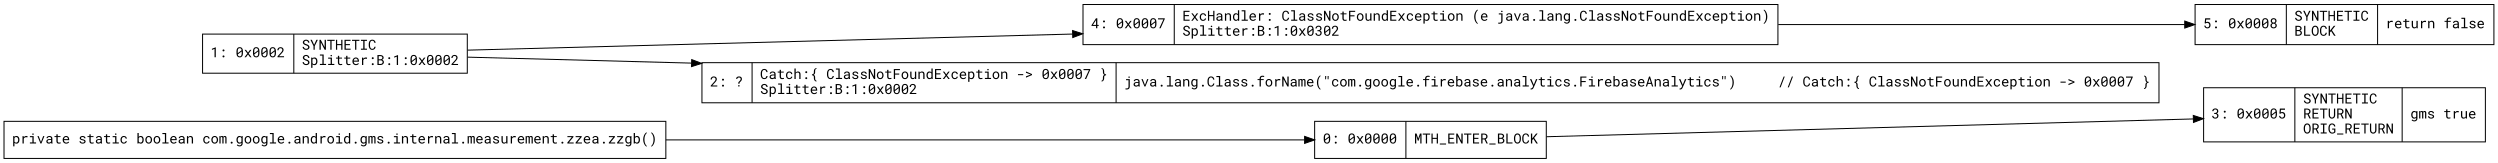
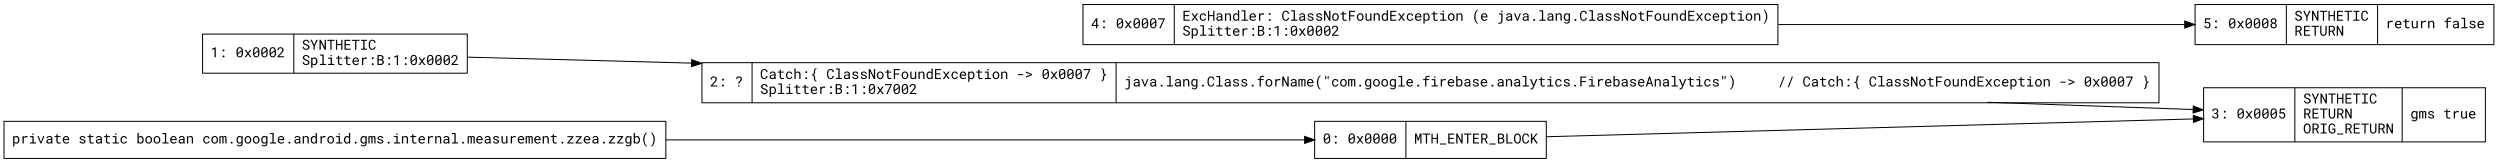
(1261, 32) -> (1261, 32)
(2315, 32) -> (2319, 32)
(770, 42) -> none
(839, 90) -> (839, 90)
none -> (2090, 106)
